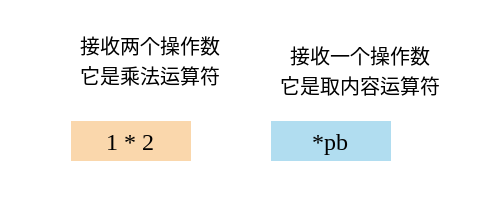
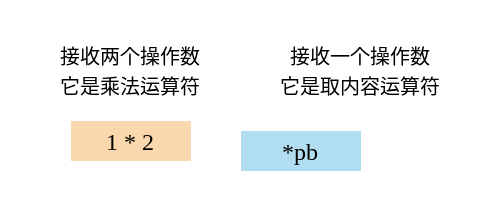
(151, 61) -> (131, 71)
(331, 141) -> (301, 151)
